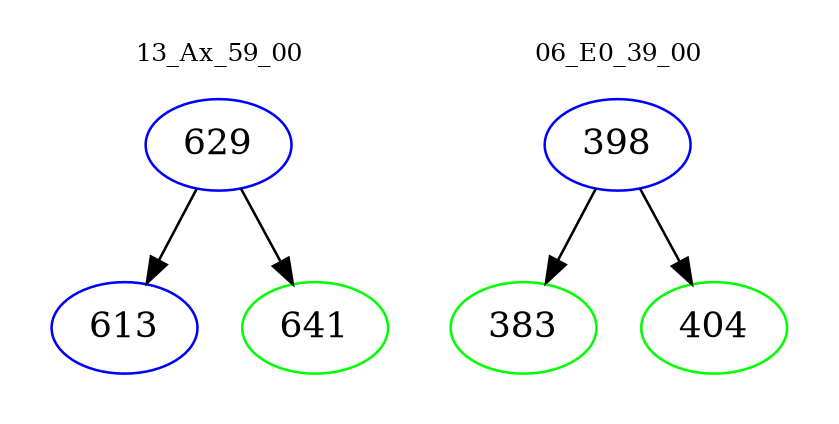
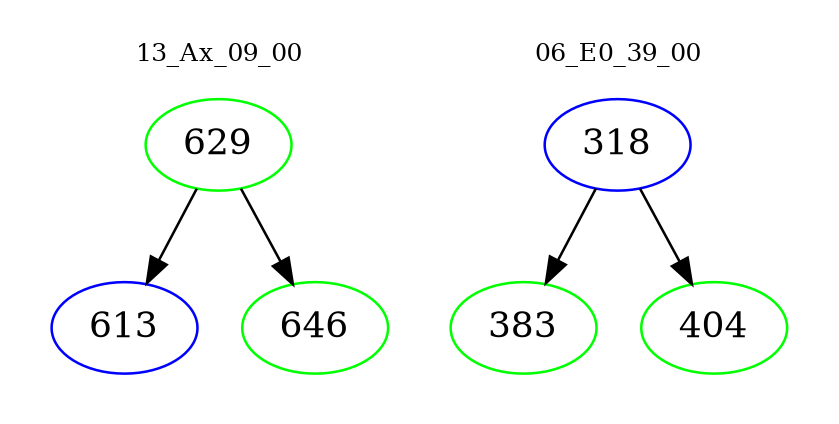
(220, 55) -> (220, 55)
(219, 145) -> (219, 145)
(618, 145) -> (618, 145)
(315, 328) -> (315, 328)
